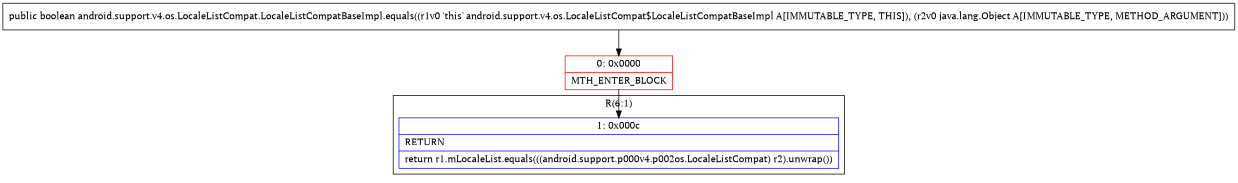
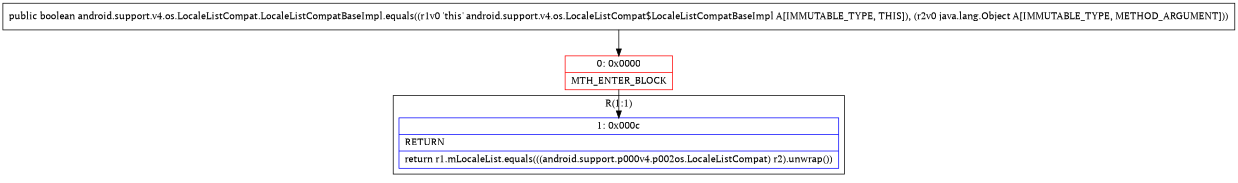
(619, 104) -> (619, 104)
